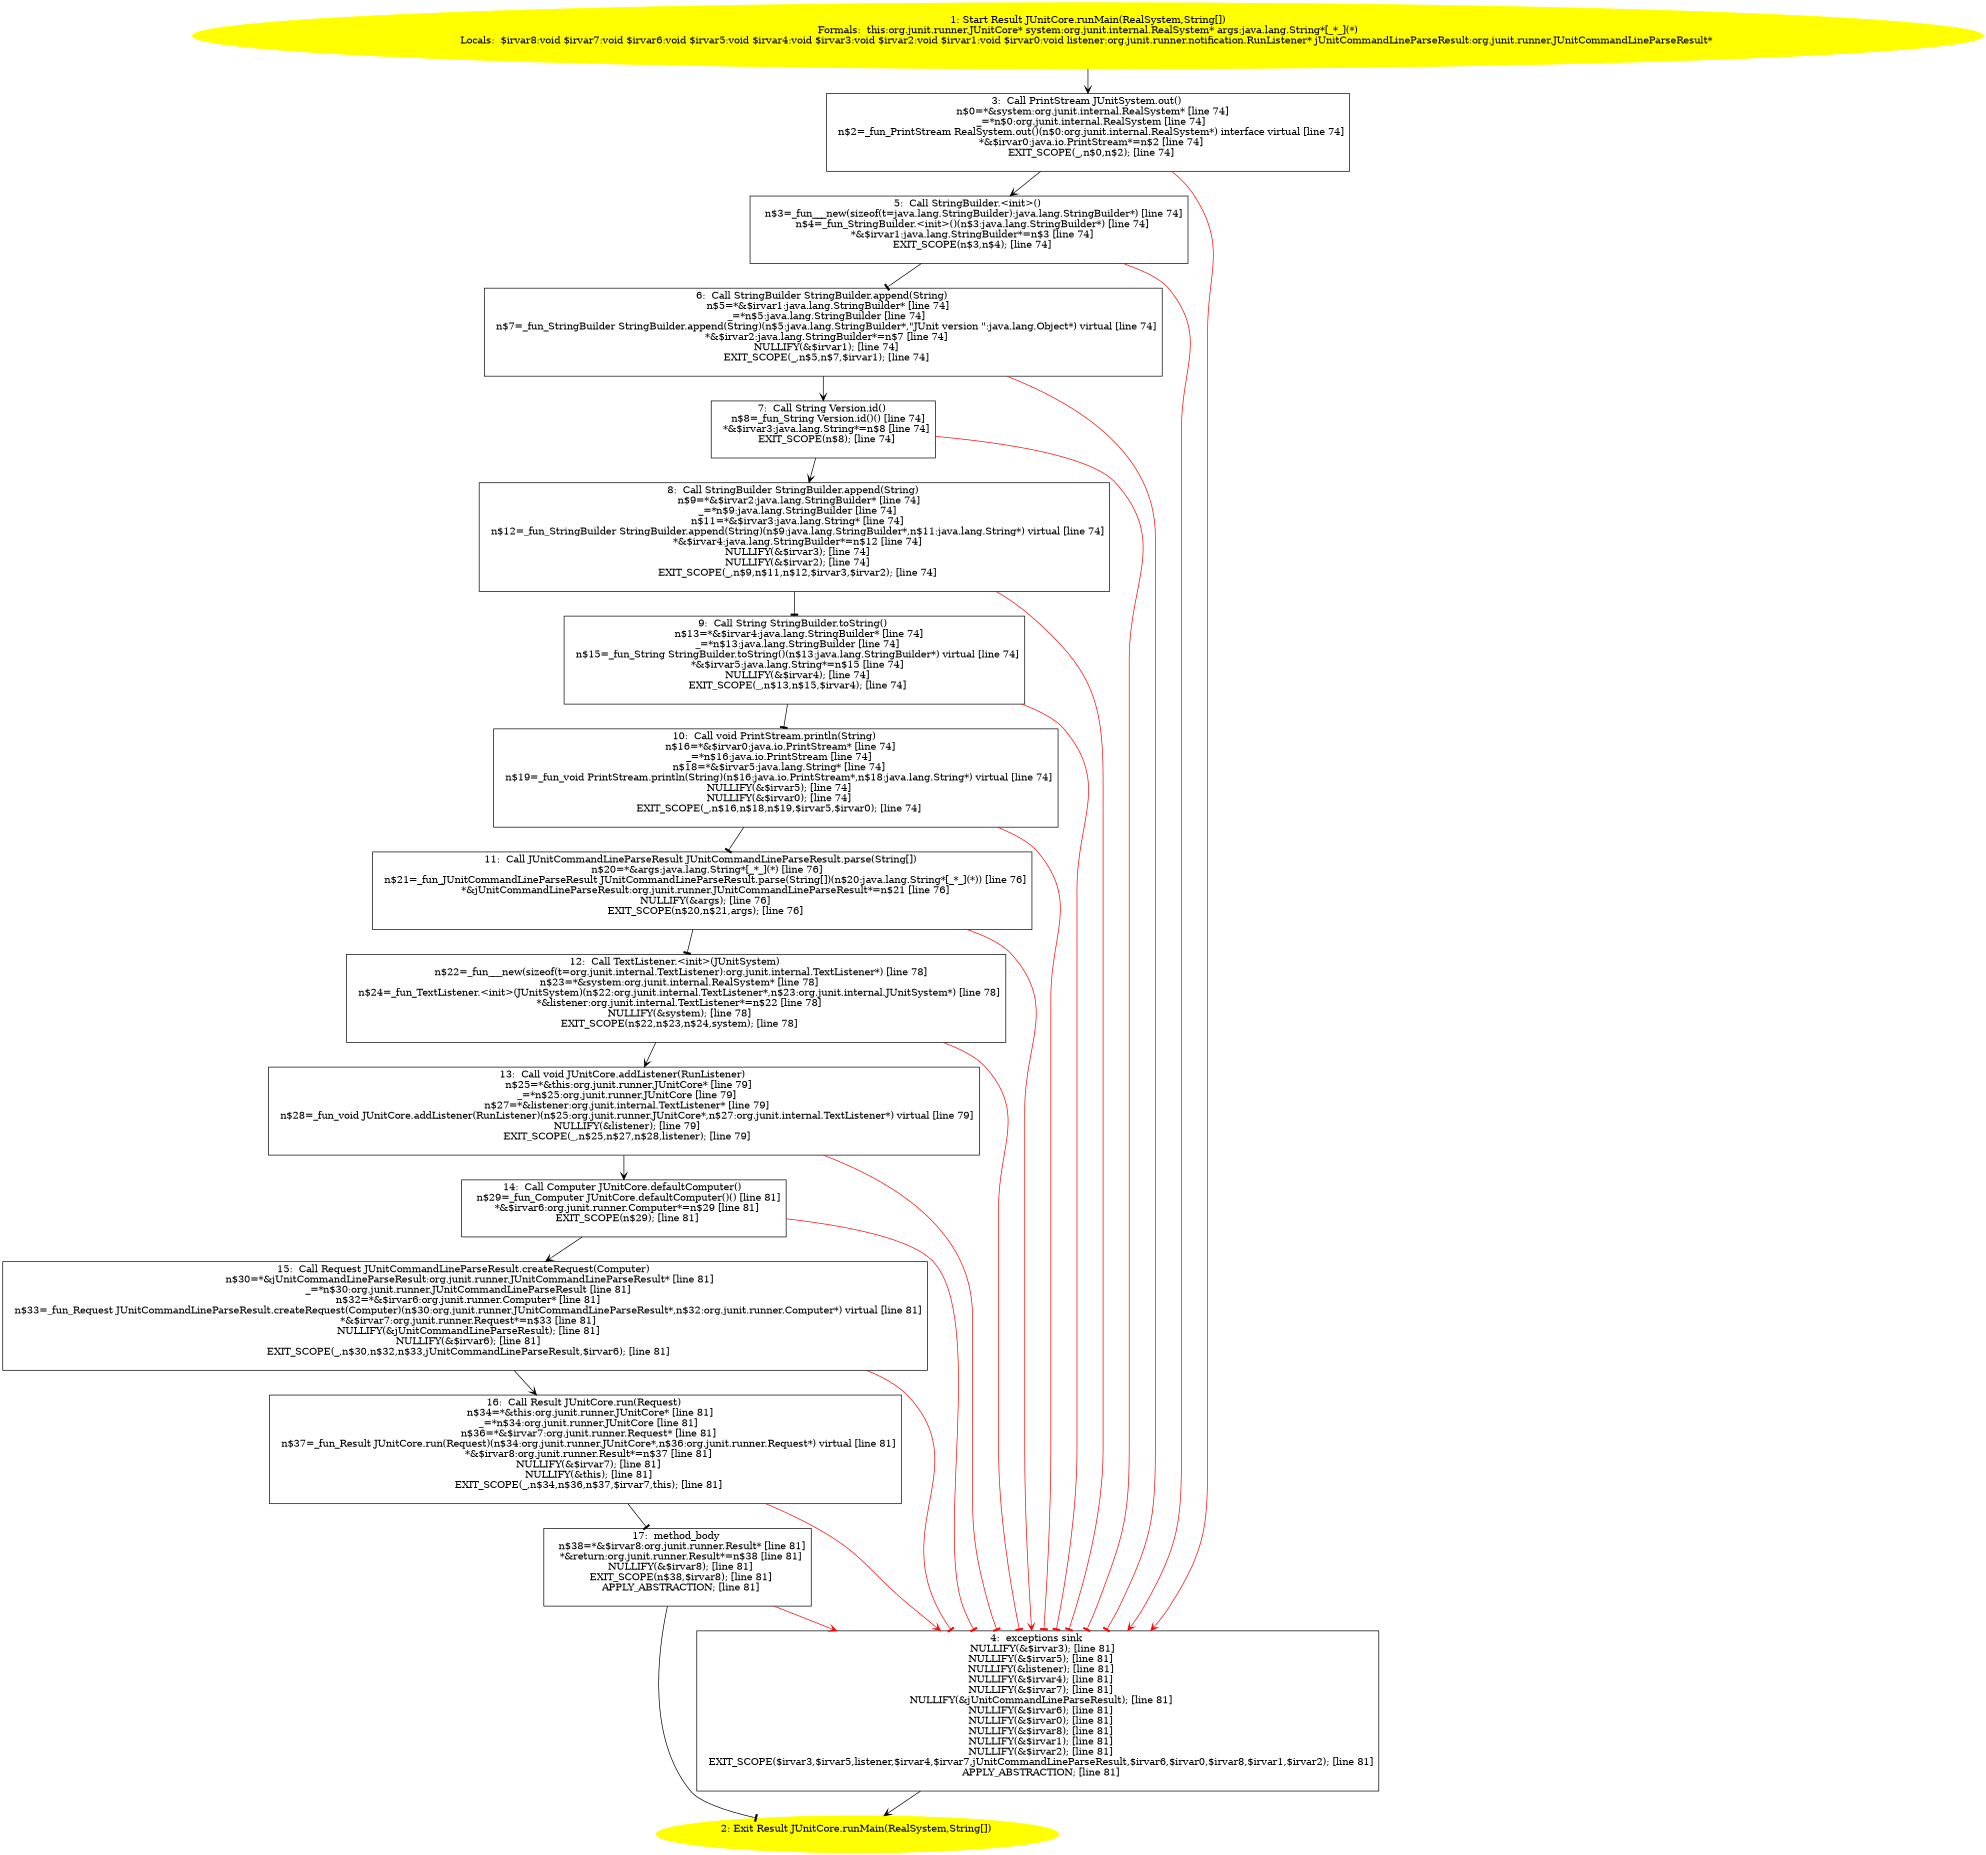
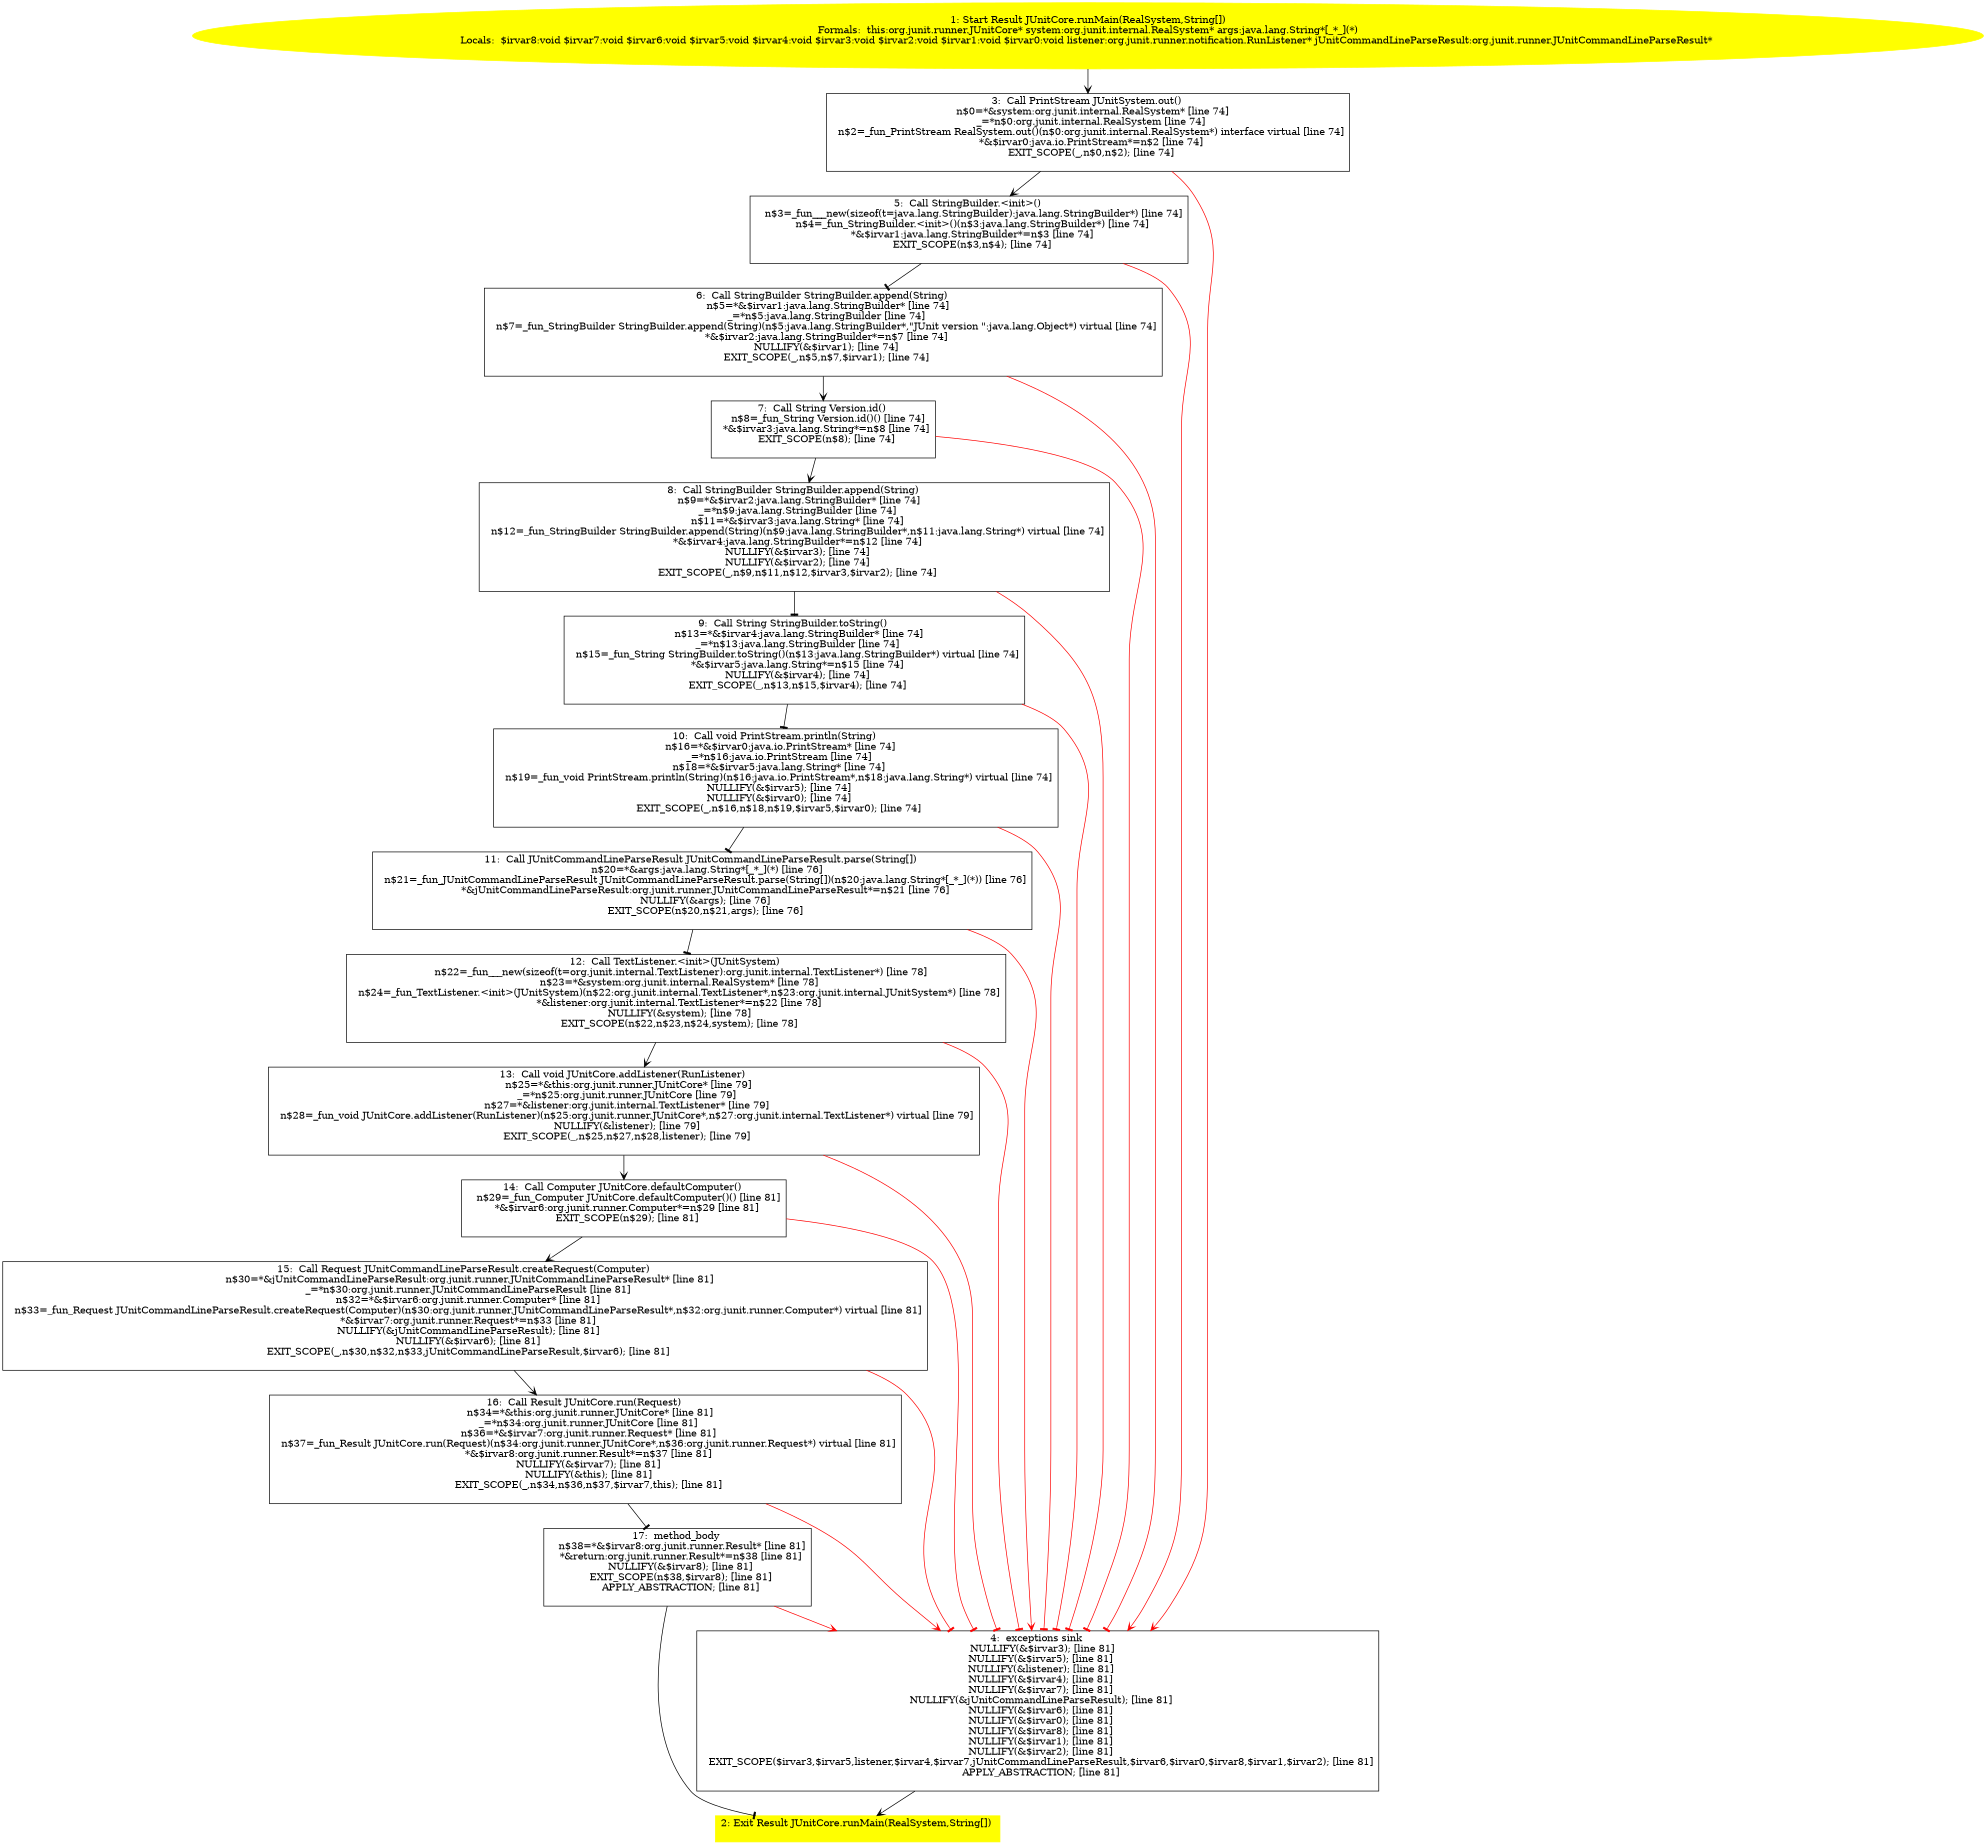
(858, 1834) -> (858, 1829)
